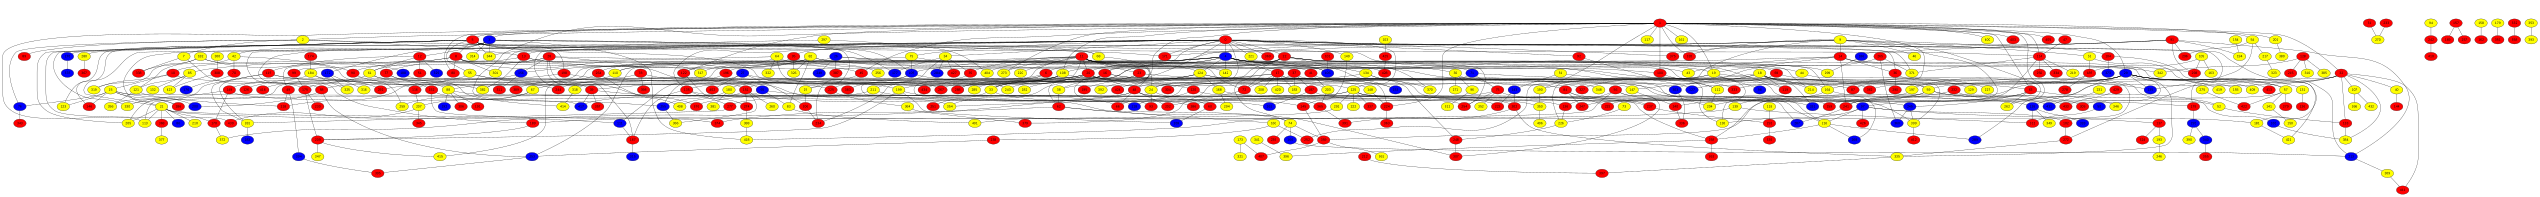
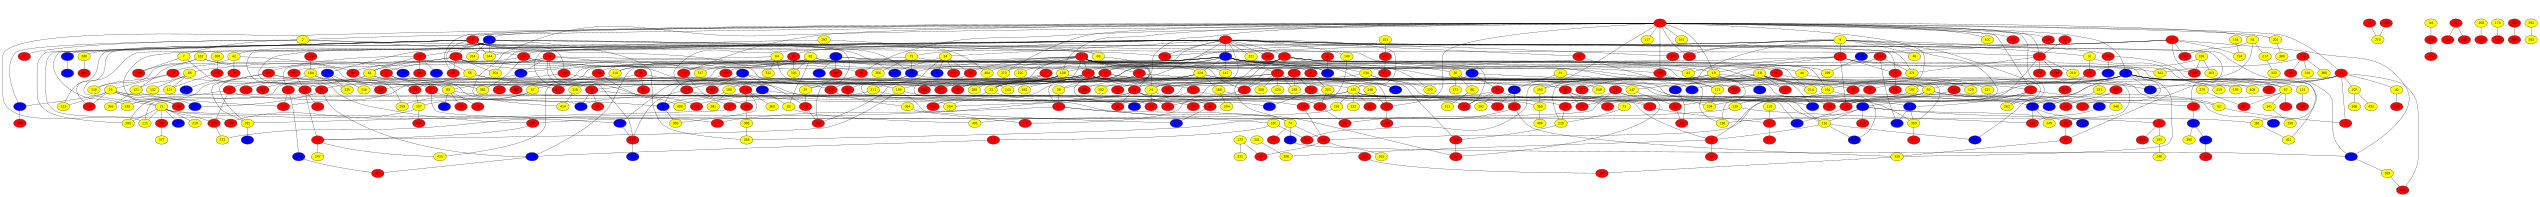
(821, 65) -> (895, 65)
(2346, 140) -> none
